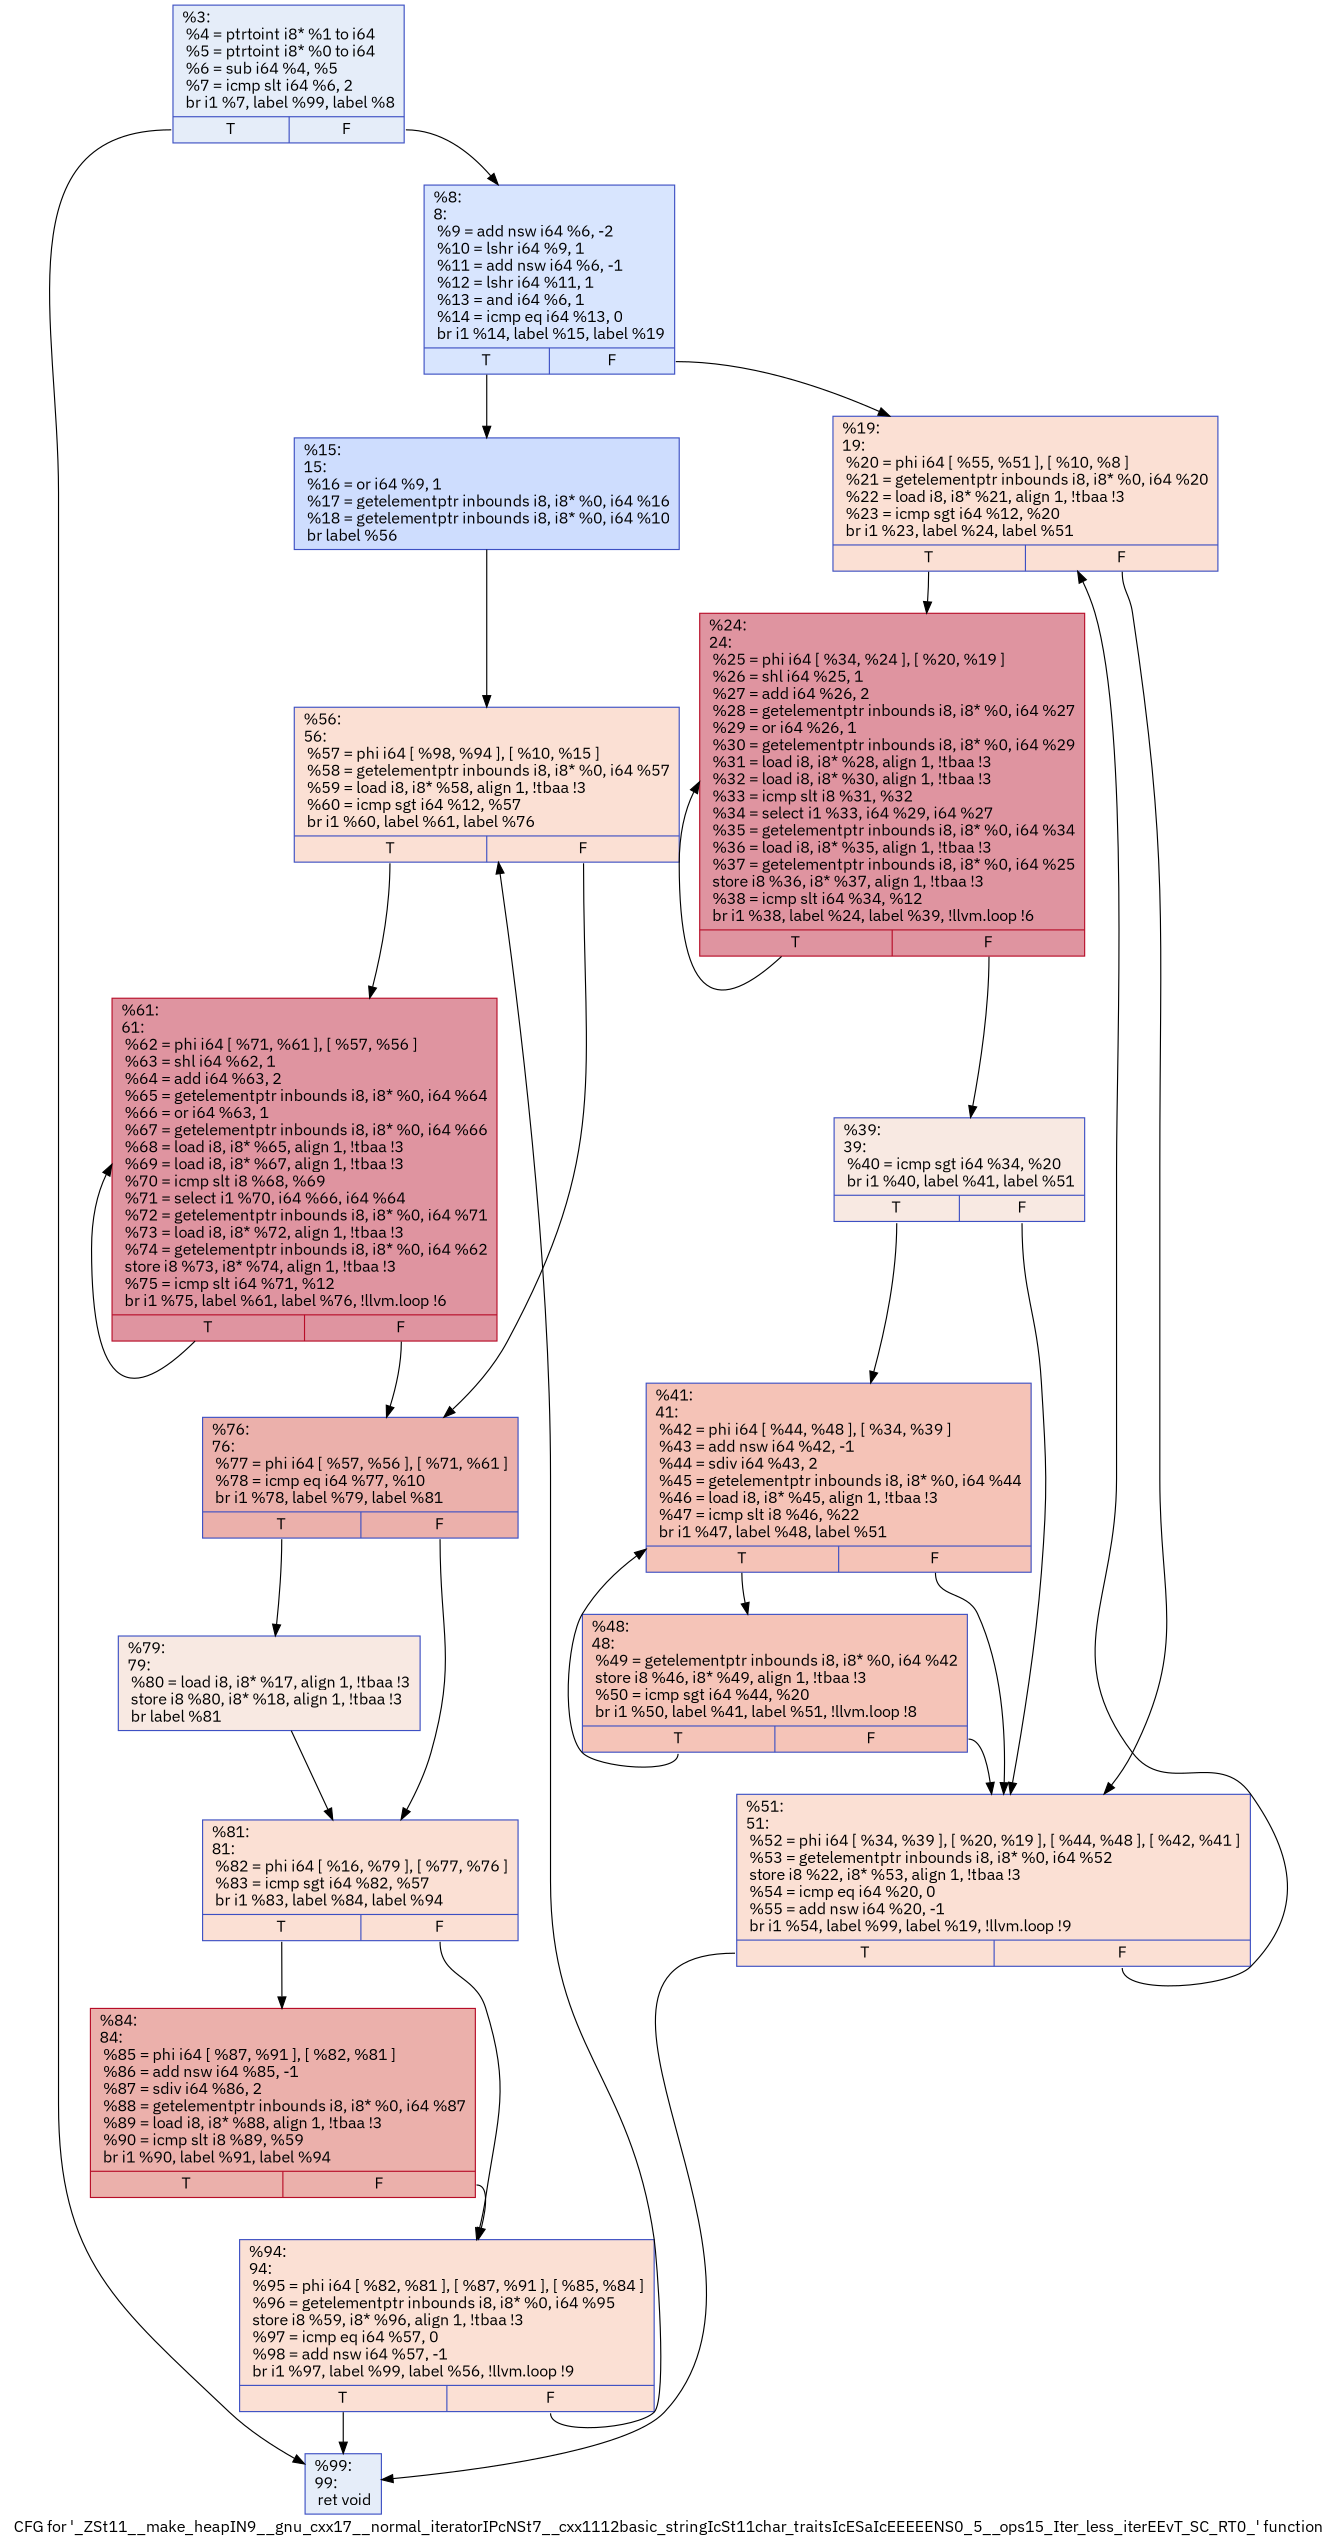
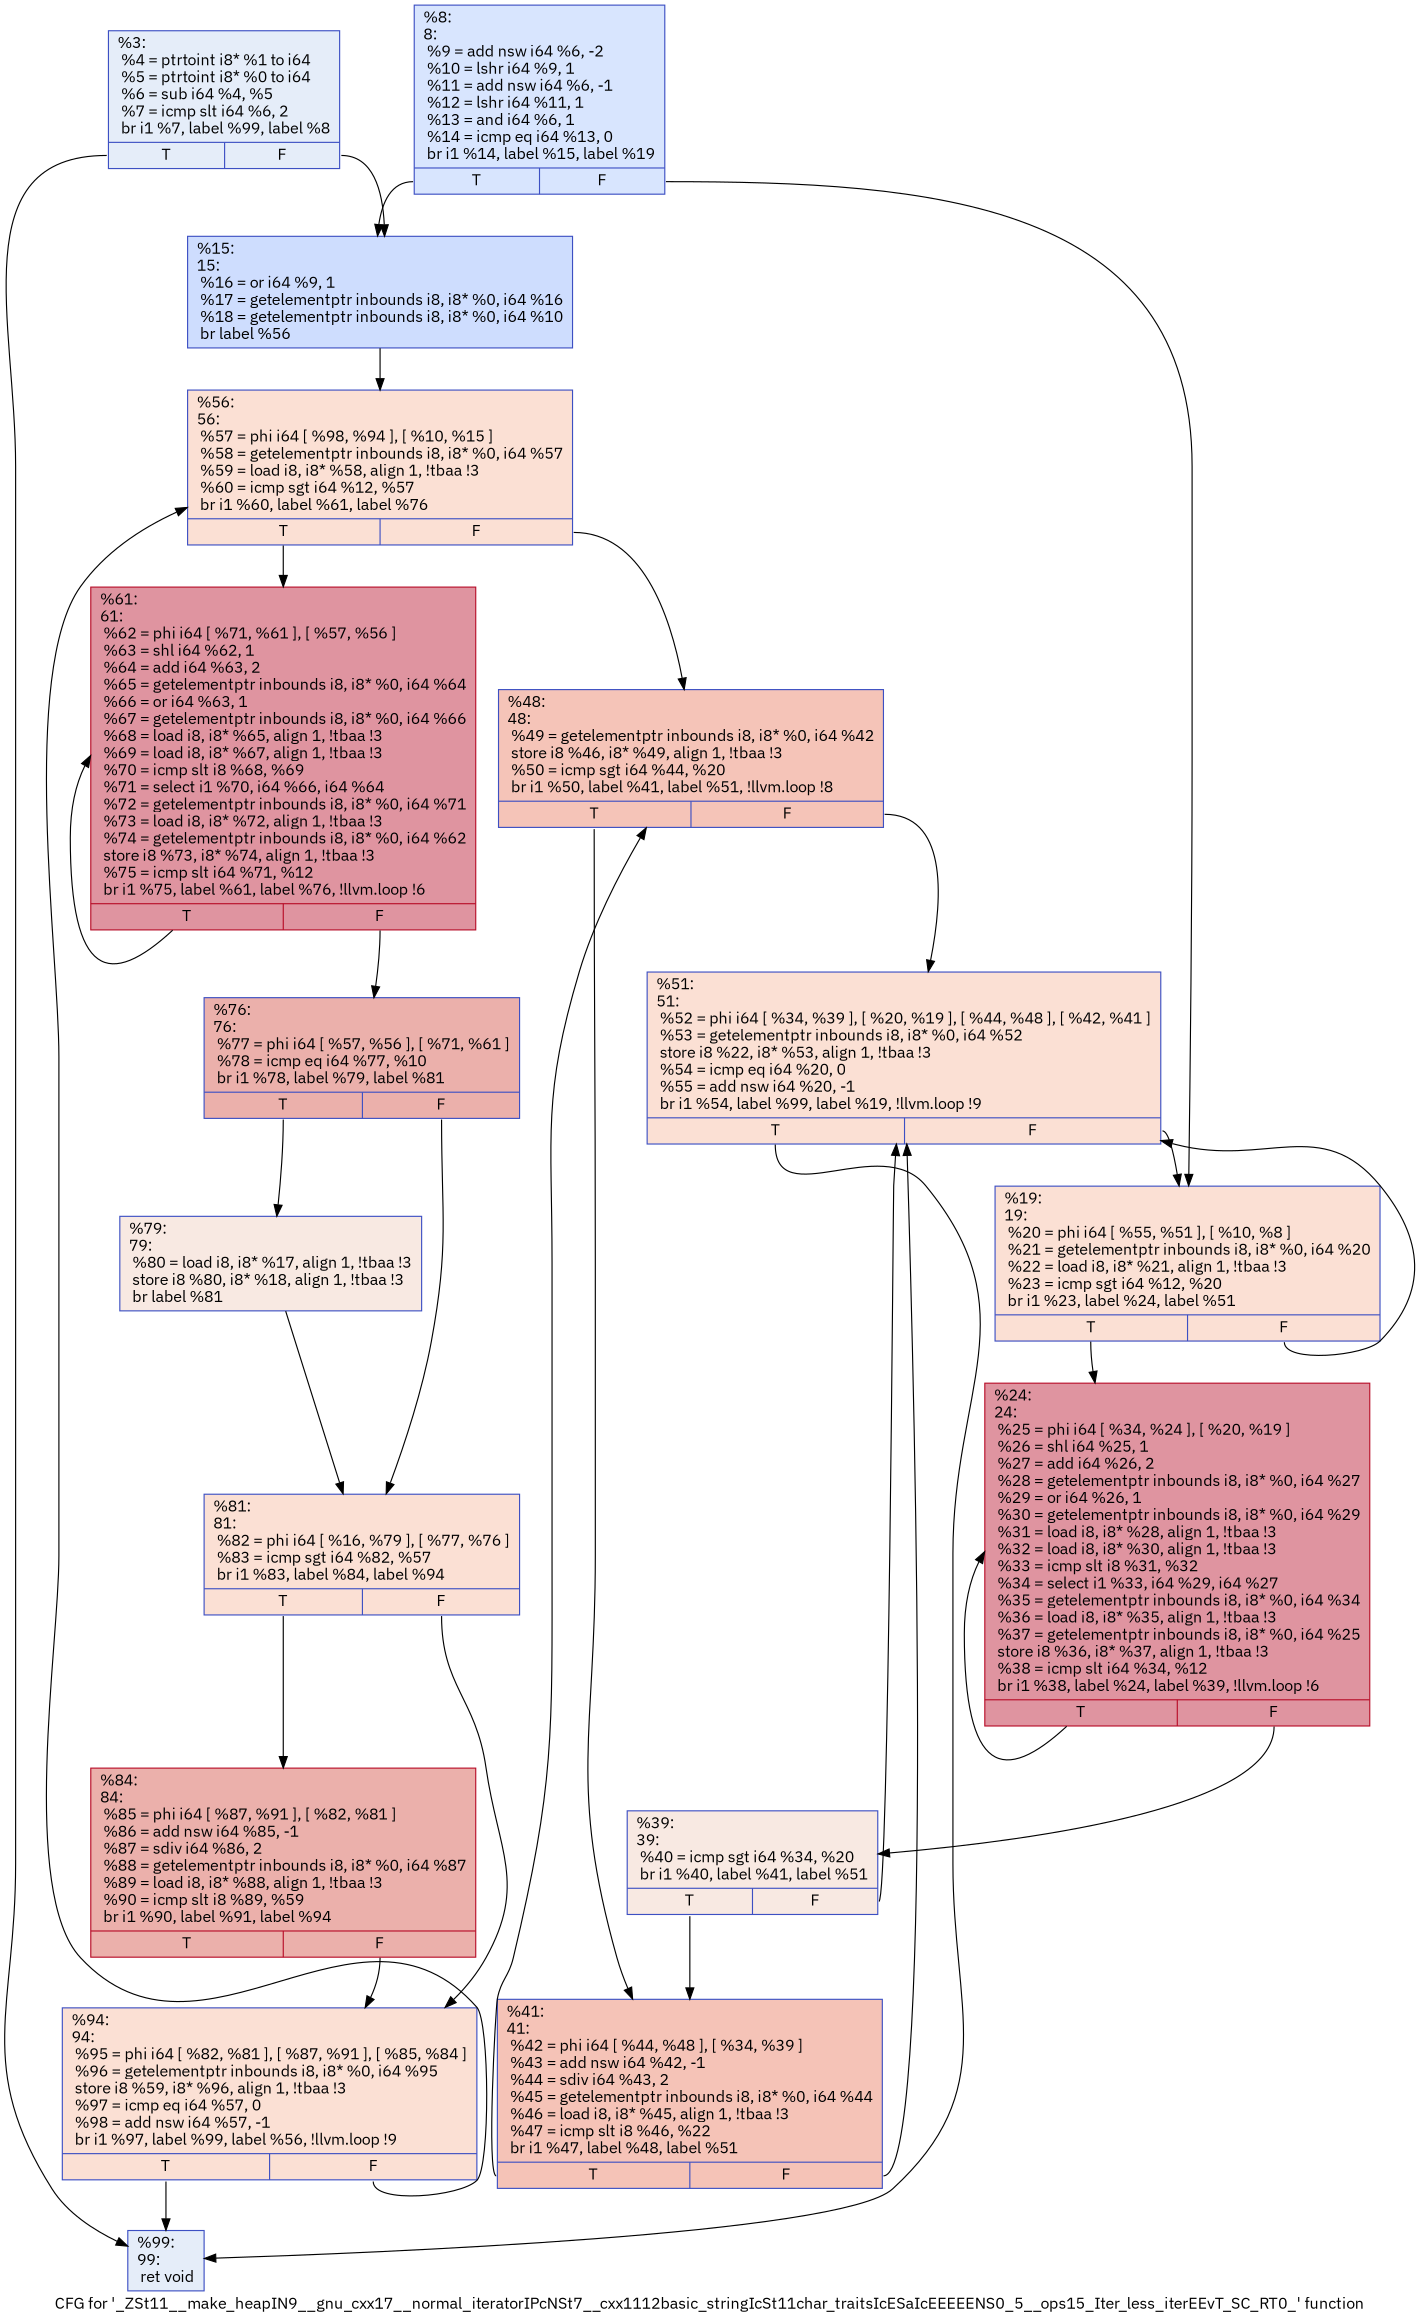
(453, 144) -> (375, 181)
(578, 1153) -> (651, 585)
